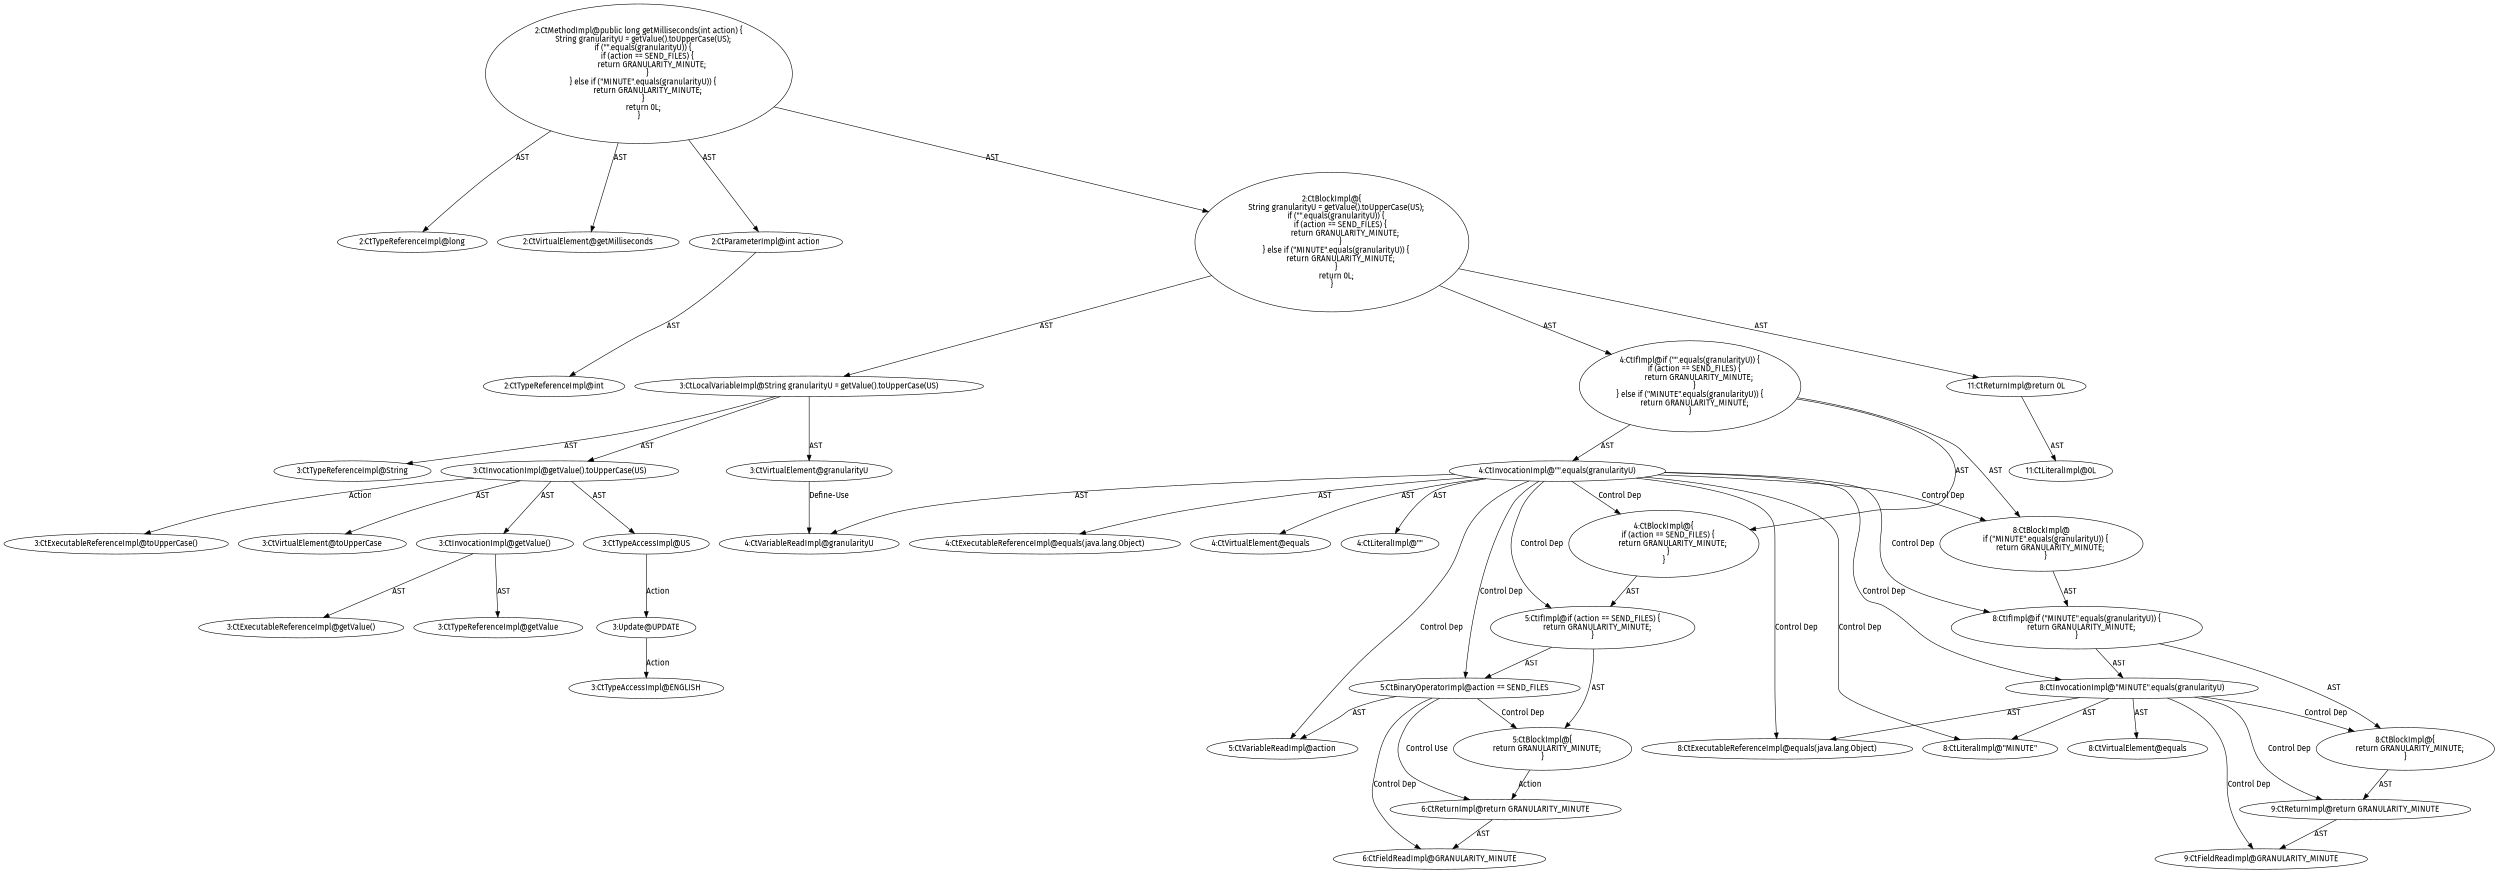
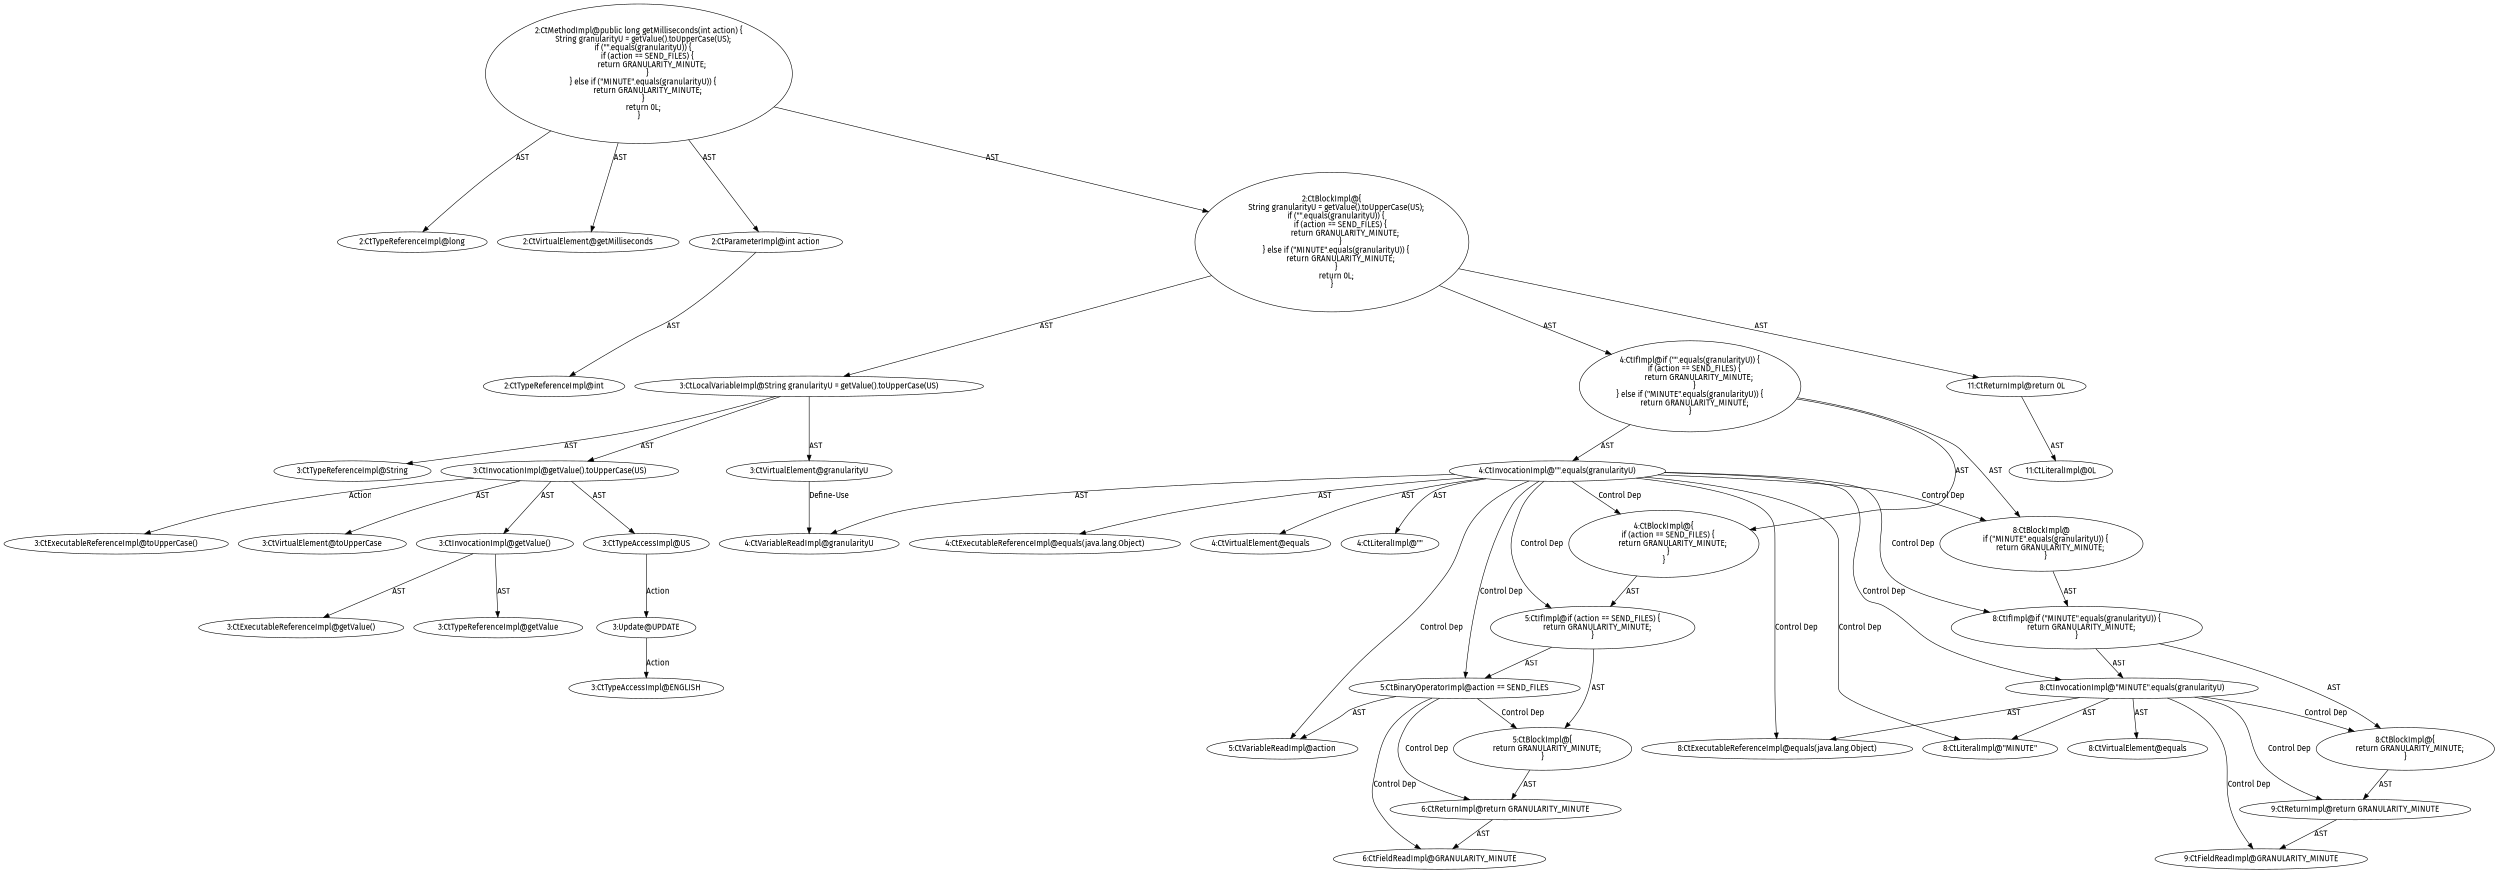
(1427, 749) -> (1427, 749)
(1530, 785) -> (1530, 785)
